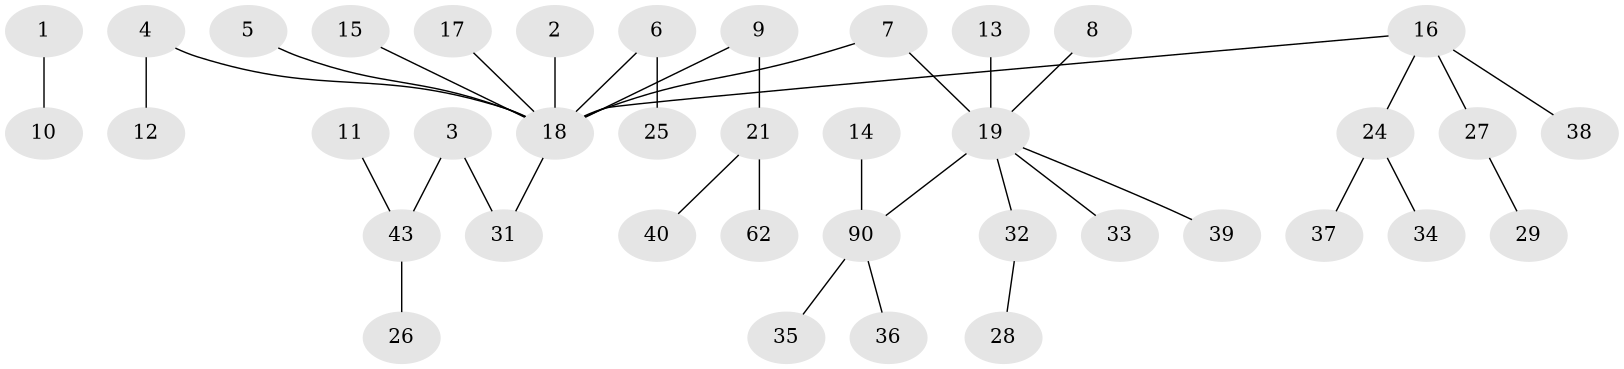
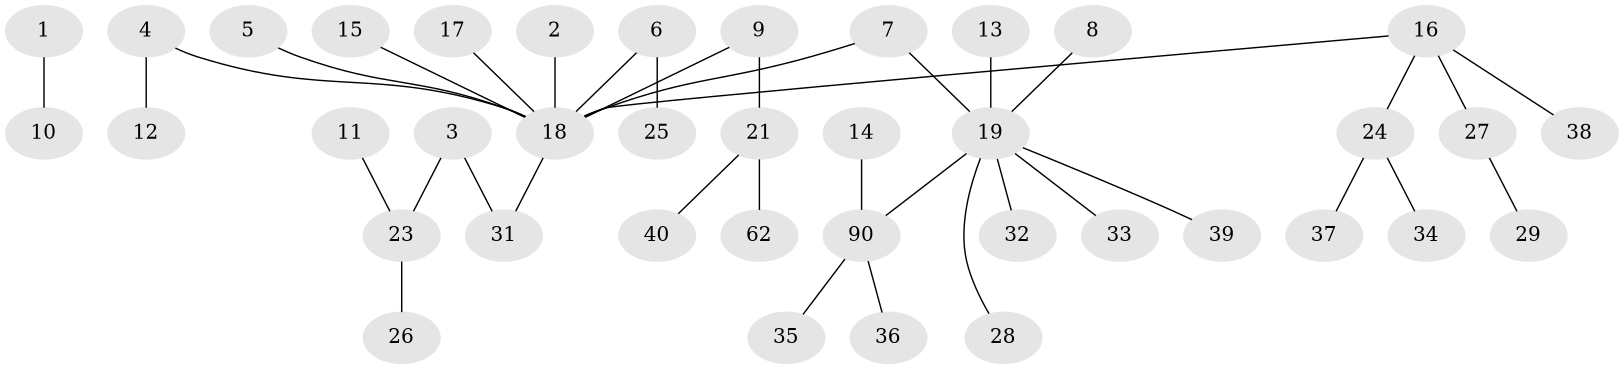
(402, 236) -> (402, 236)
(1011, 286) -> (964, 237)
